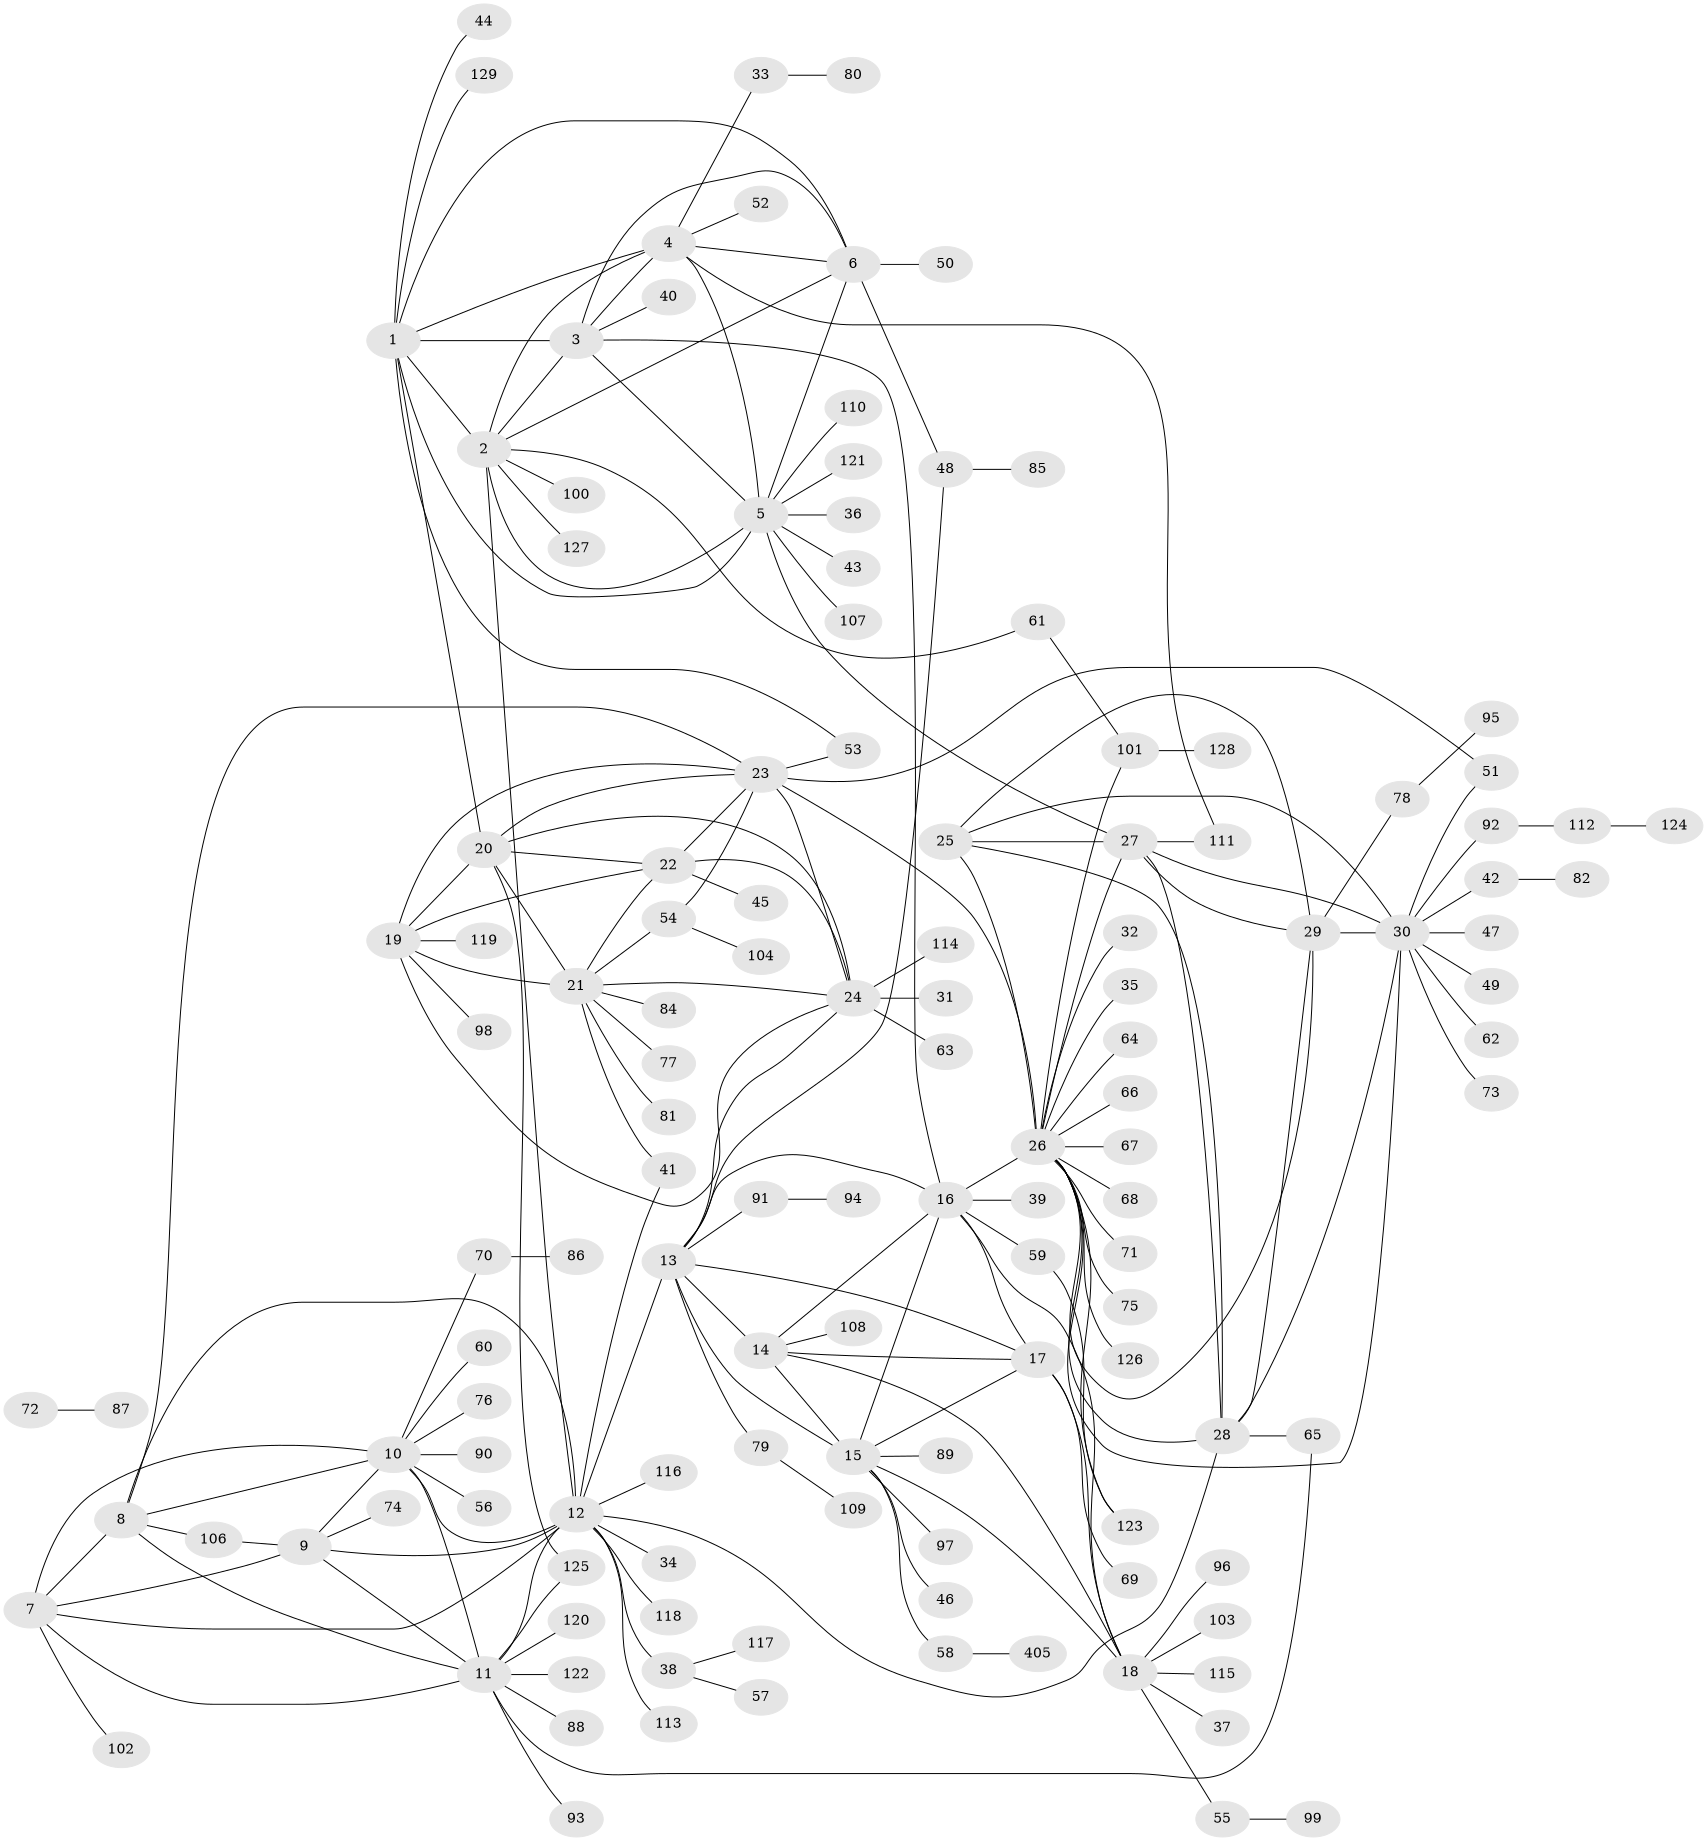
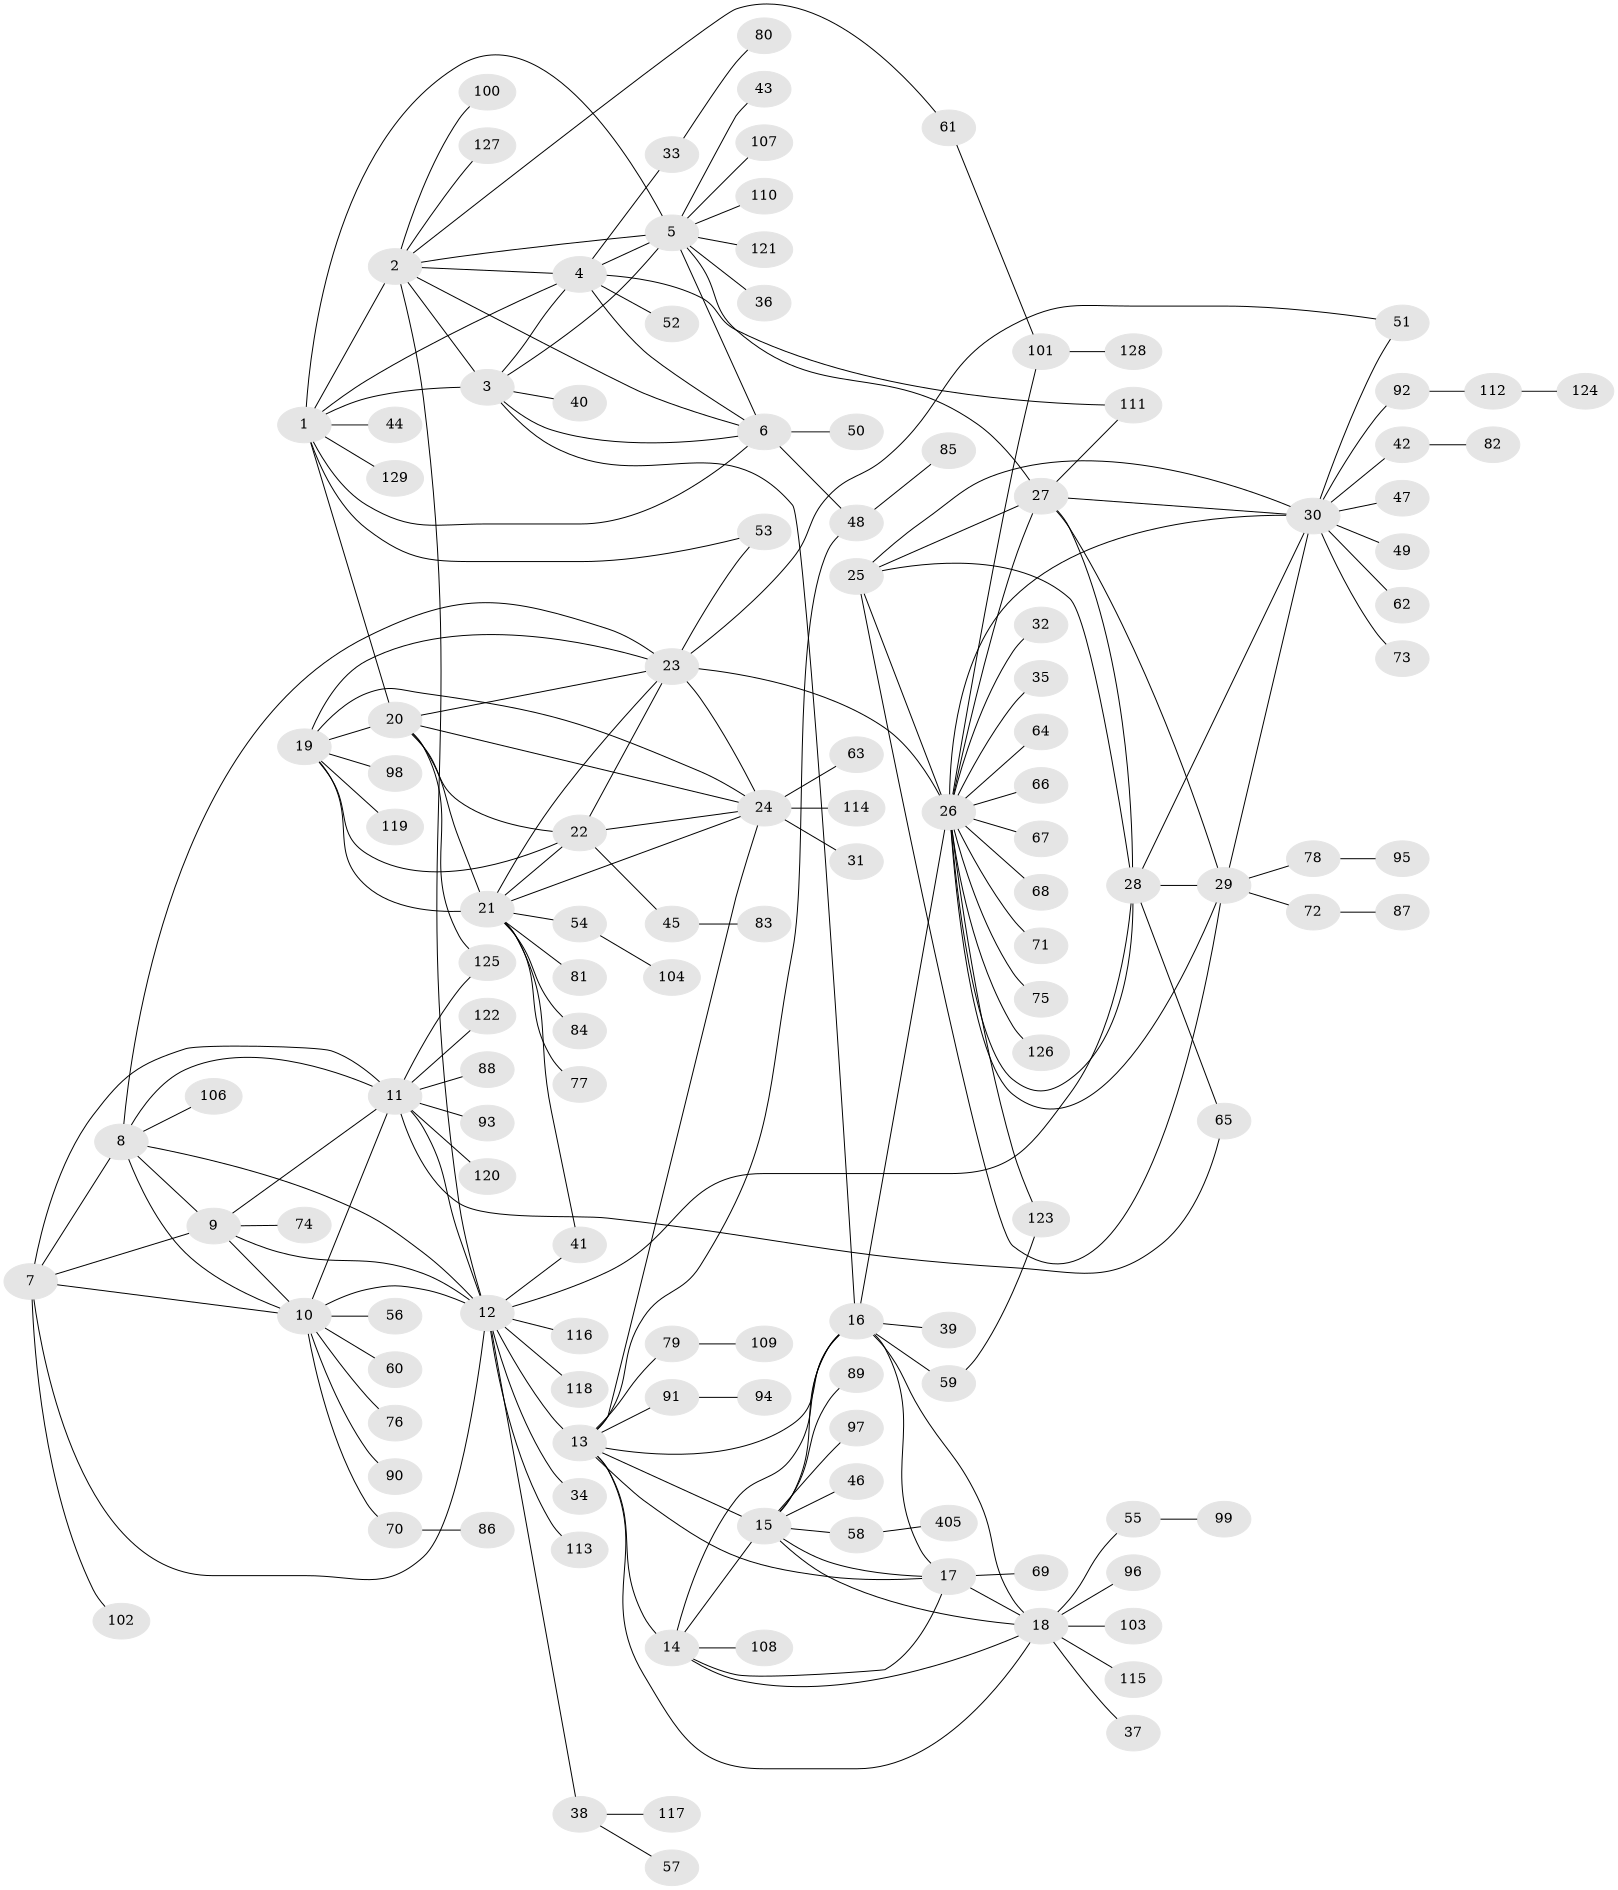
(724, 851) -> (570, 782)
none -> (1269, 899)
none -> (764, 924)
(260, 1543) -> (168, 1184)
none -> (726, 1764)
